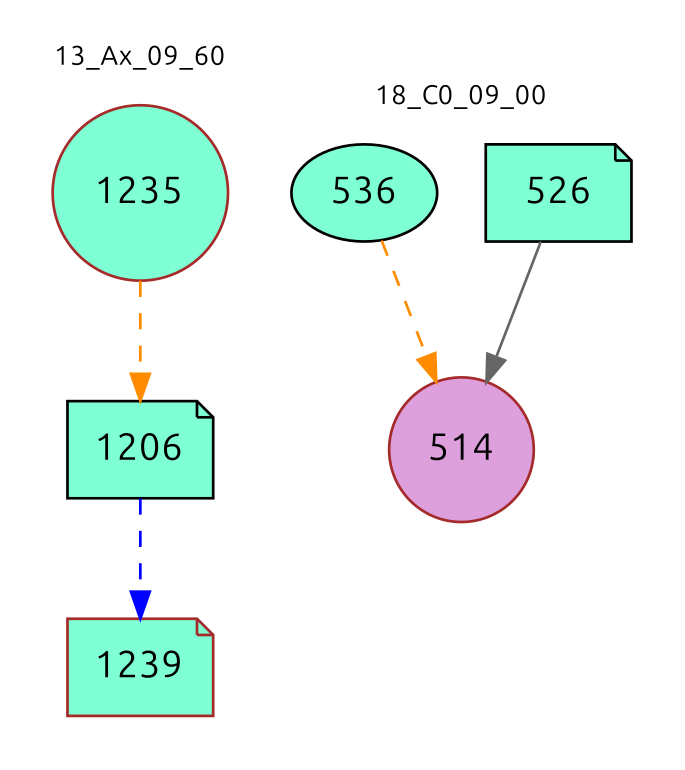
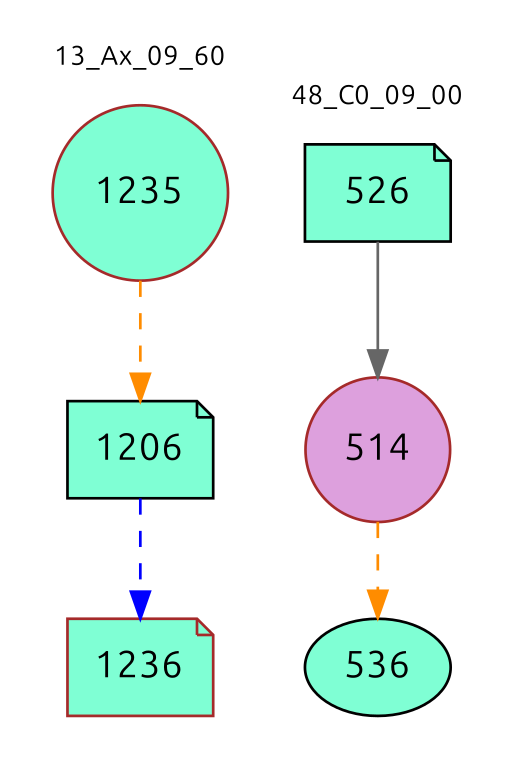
(461, 97) -> (378, 97)
(404, 298) -> (378, 556)
(140, 667) -> (140, 667)
